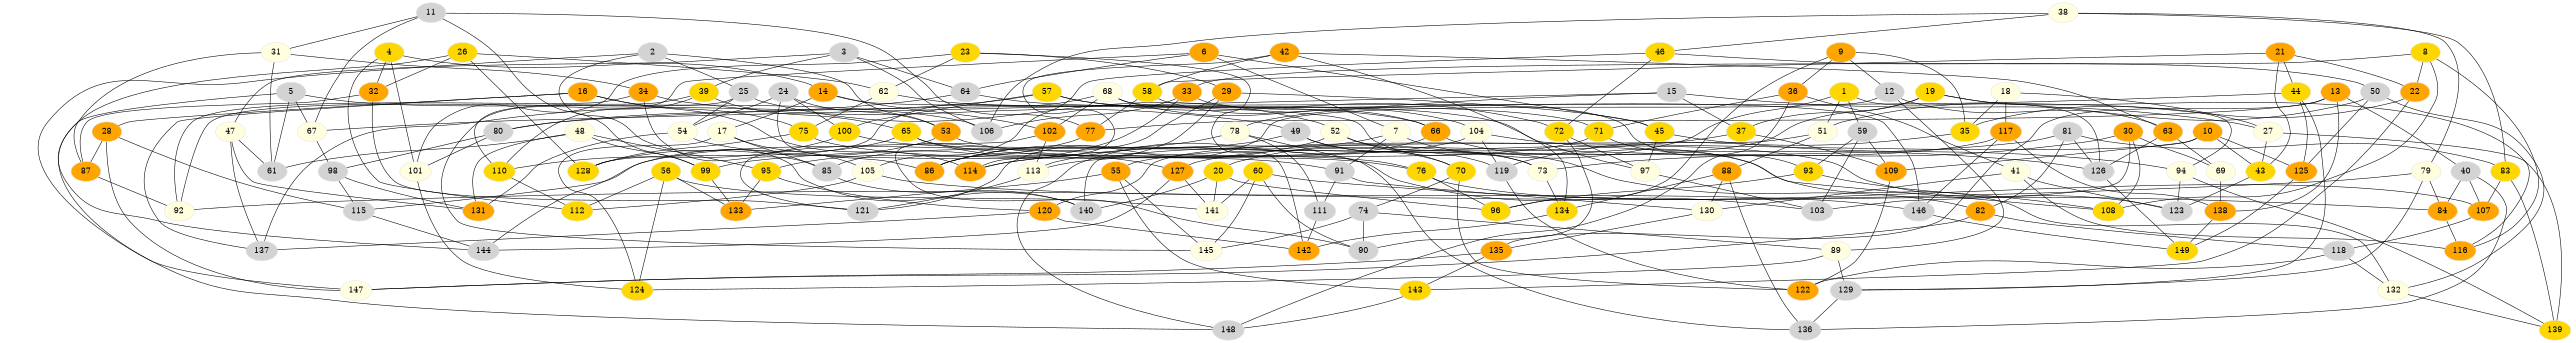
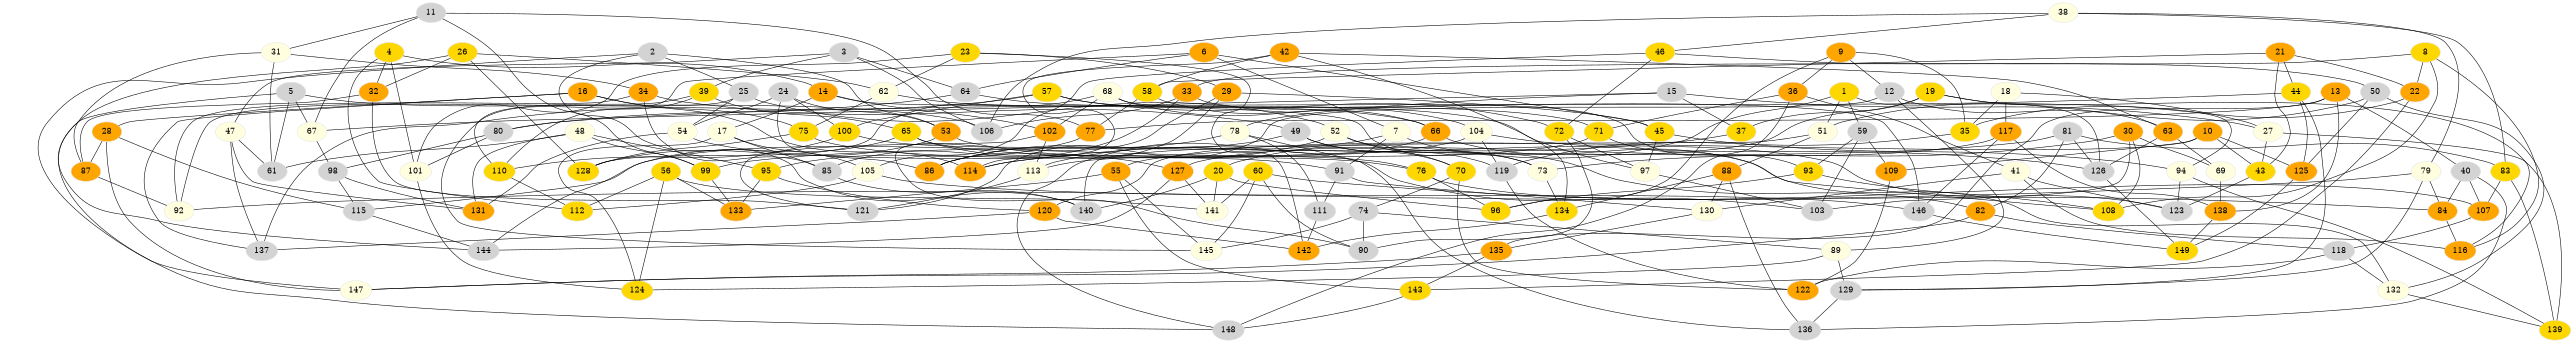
(1790, 142) -> none
